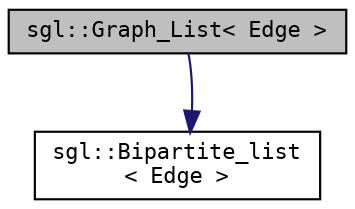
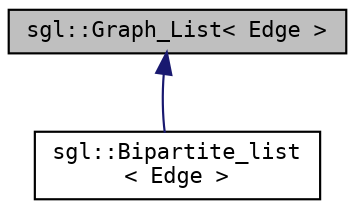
(192, 81) -> (163, 103)
